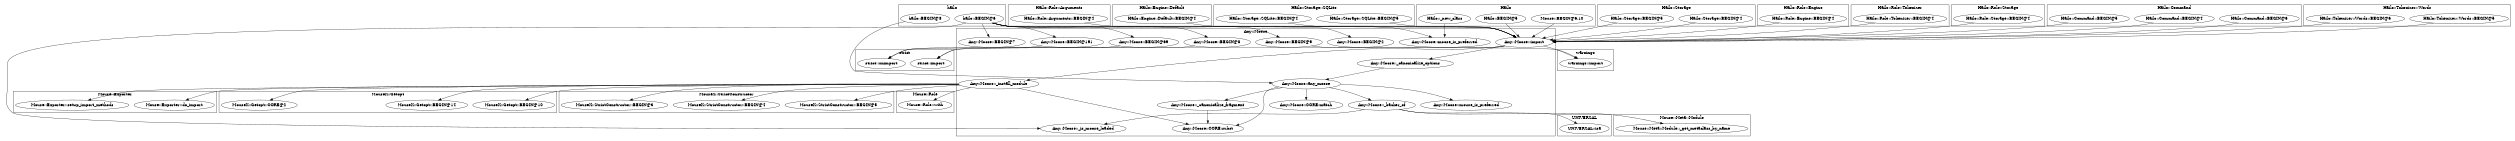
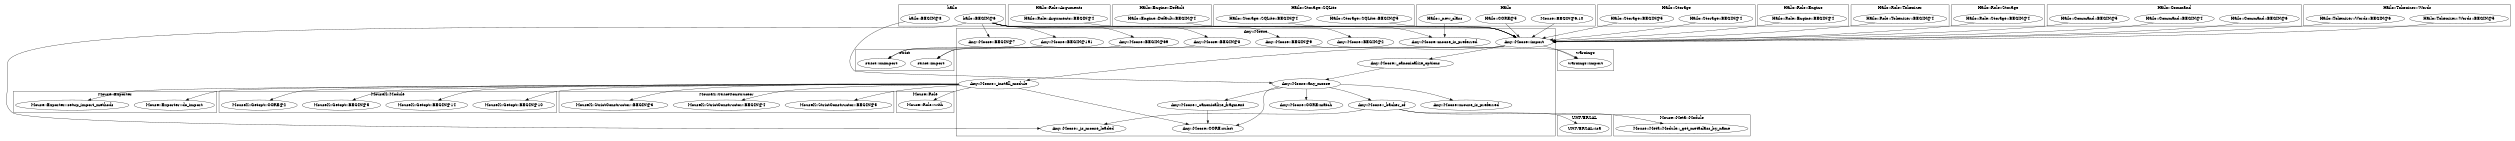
(1501, 19) -> (1501, 19)
(388, 94) -> (388, 94)
none -> (341, 105)
